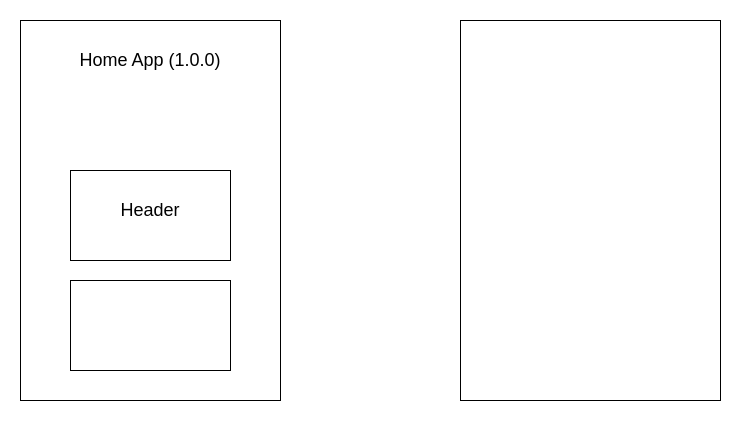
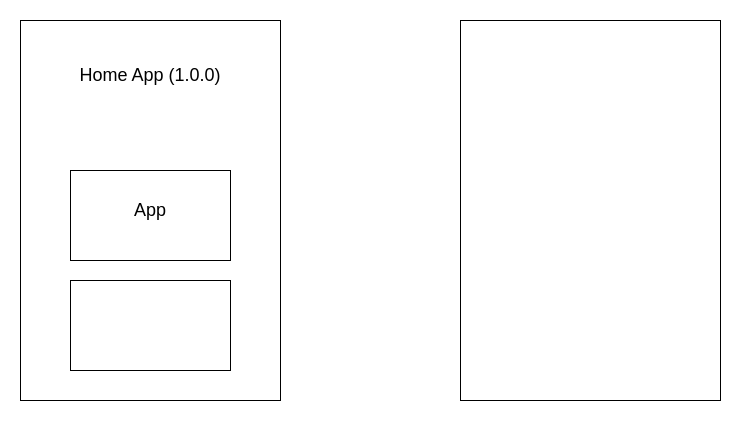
(151, 61) -> (151, 76)
(151, 211) -> (151, 211)
